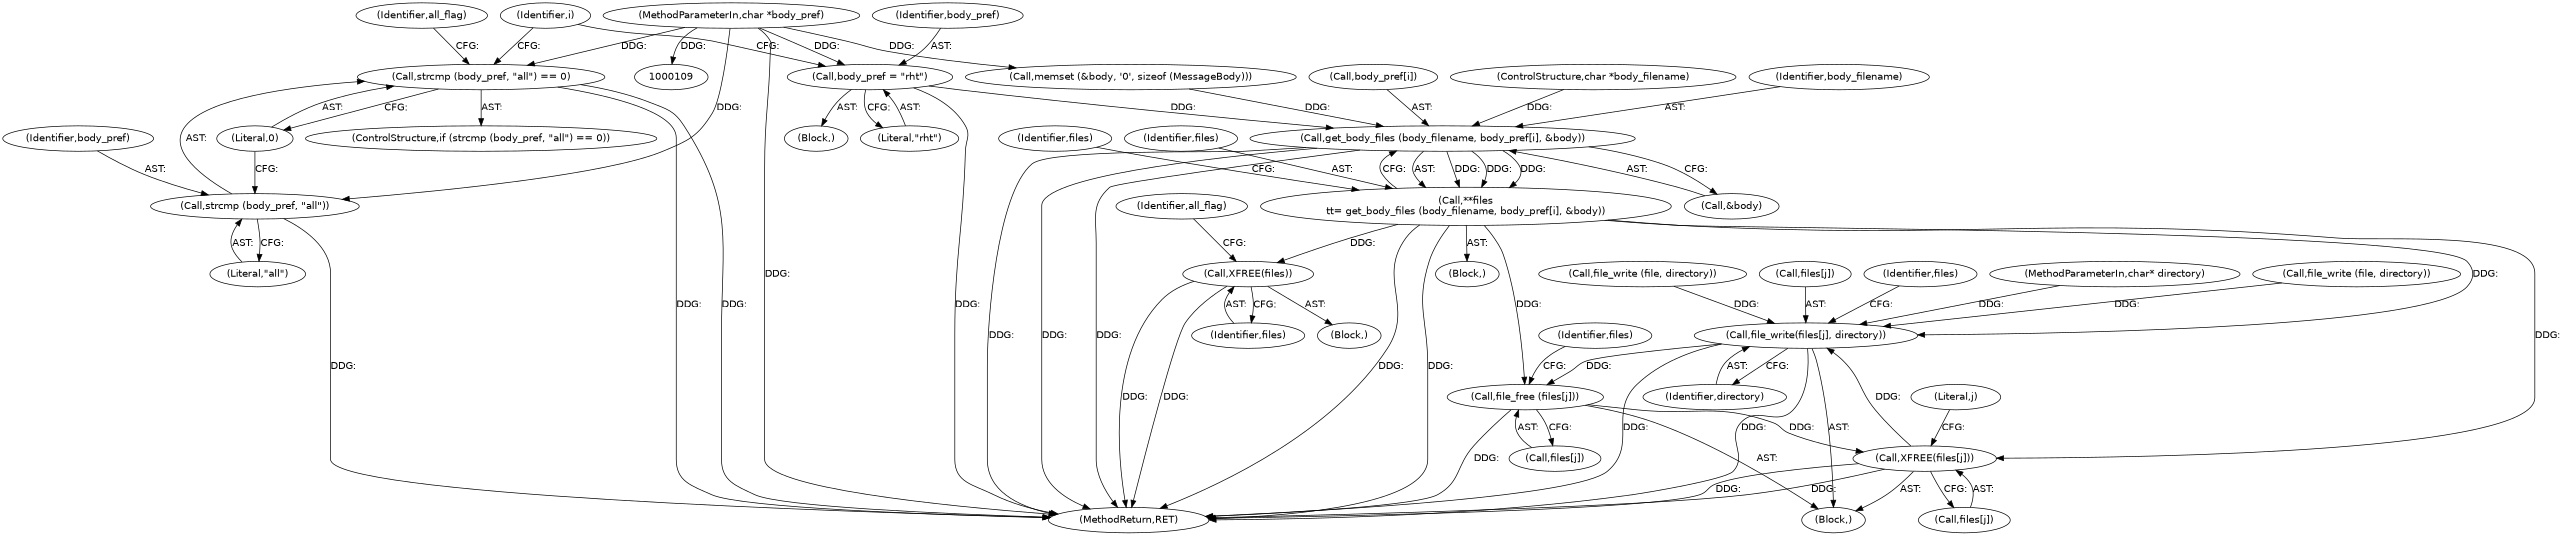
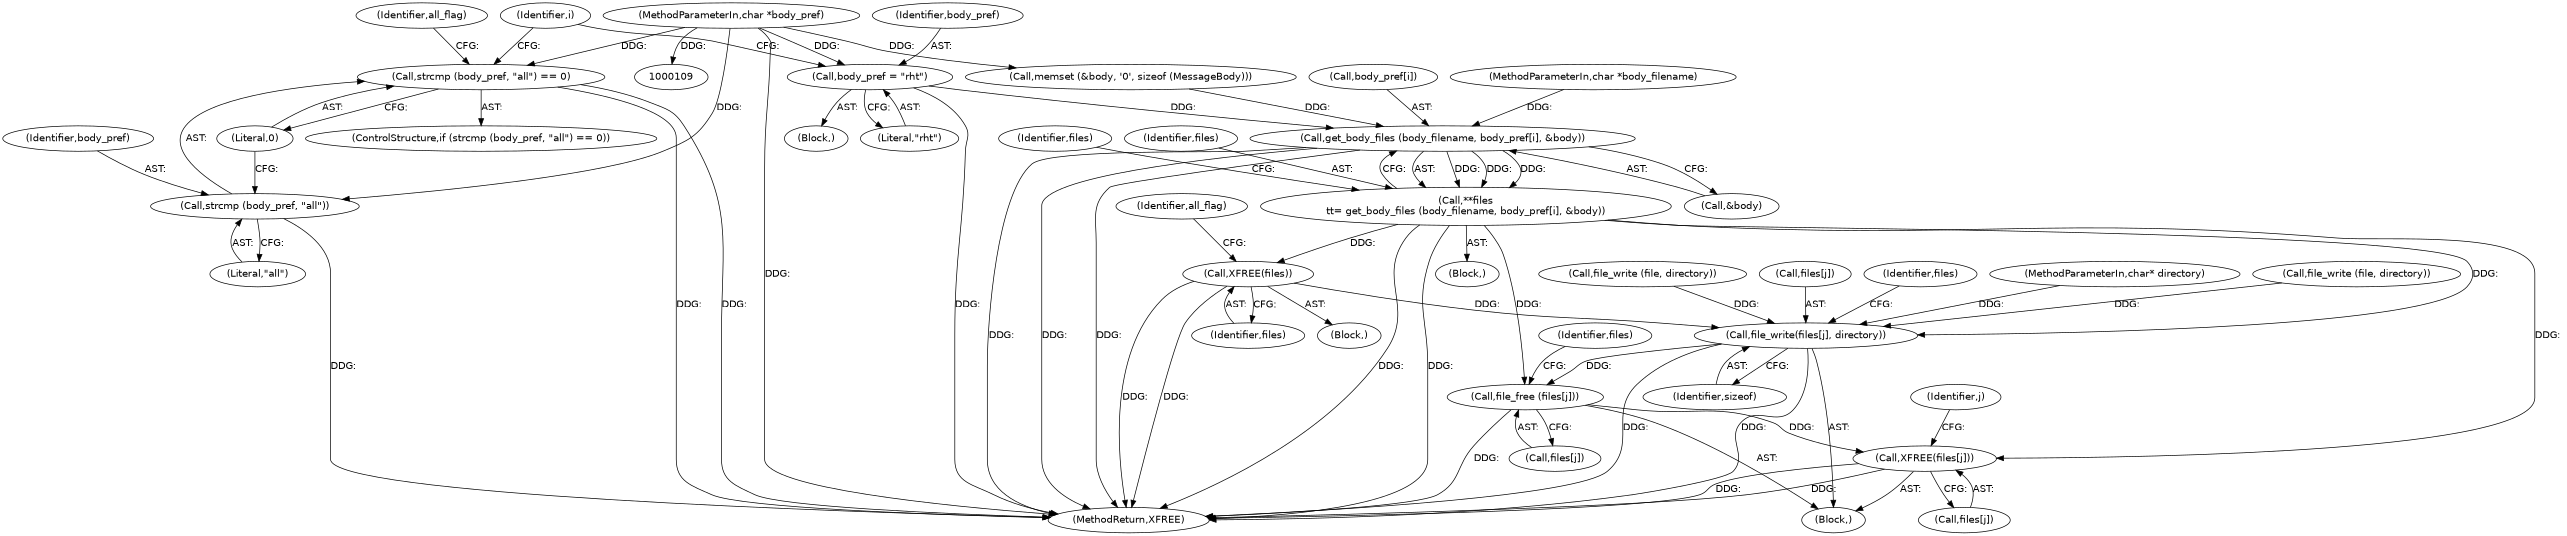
(1593, 77) -> (1593, 77)
(1839, 77) -> none
(1715, 397) -> (1715, 397)
(1956, 397) -> (1956, 397)
(1869, 401) -> (1502, 313)
(1129, 520) -> (1129, 520)
